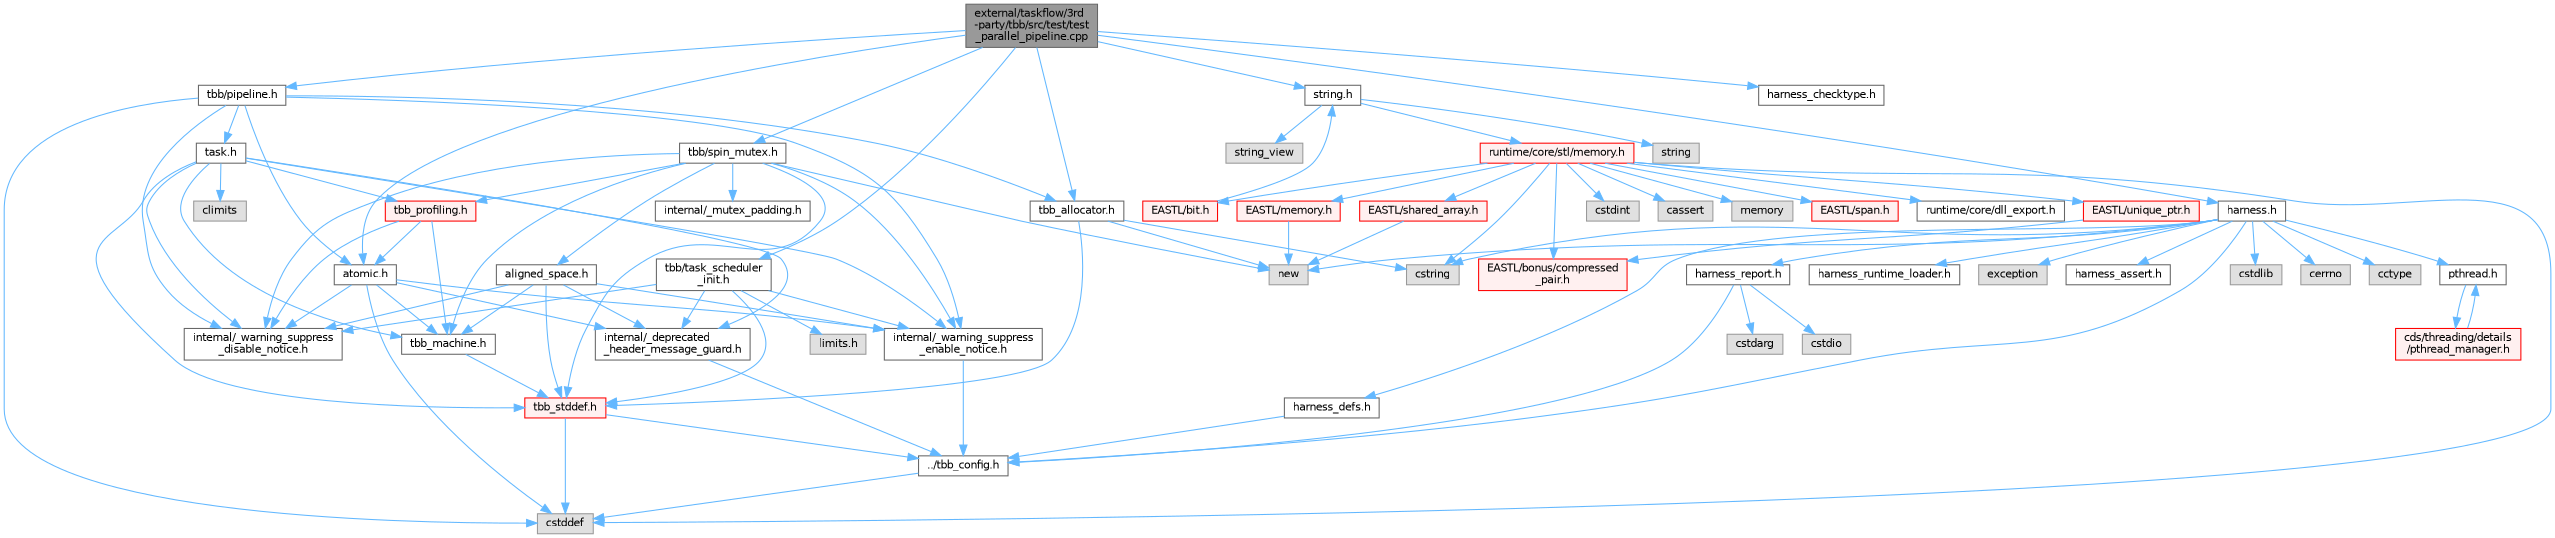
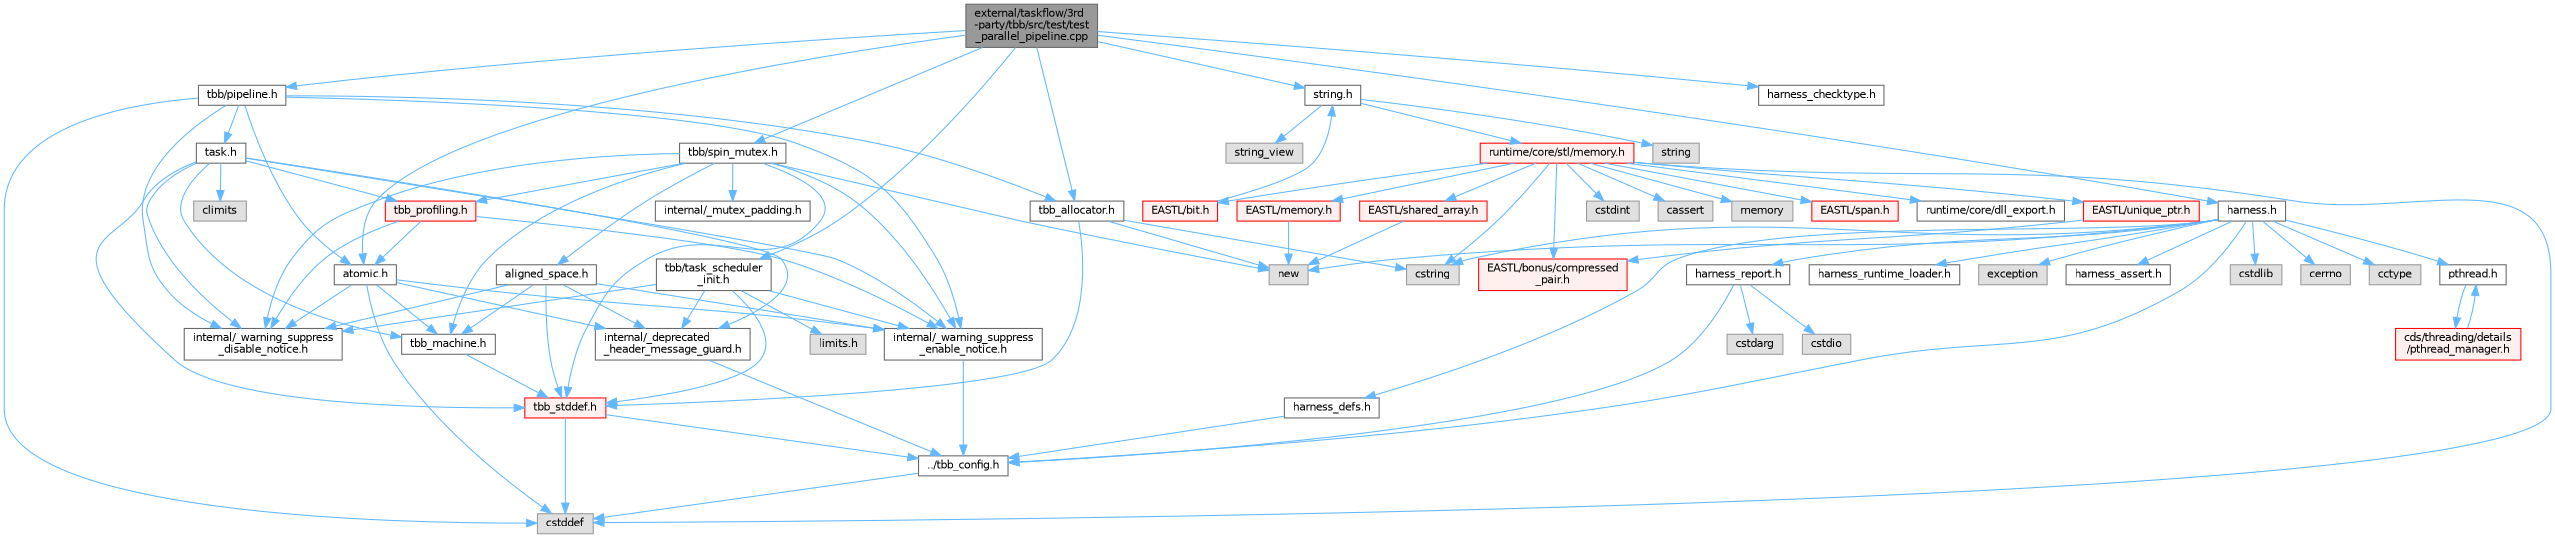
(439, 272) -> (674, 239)
